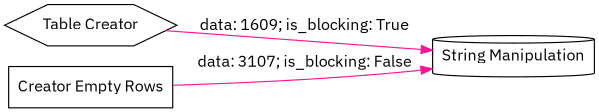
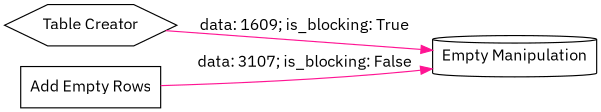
(513, 56) -> (515, 56)
(91, 87) -> (91, 87)
